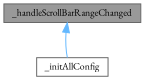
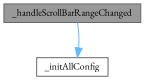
(66, 45) -> (79, 35)
